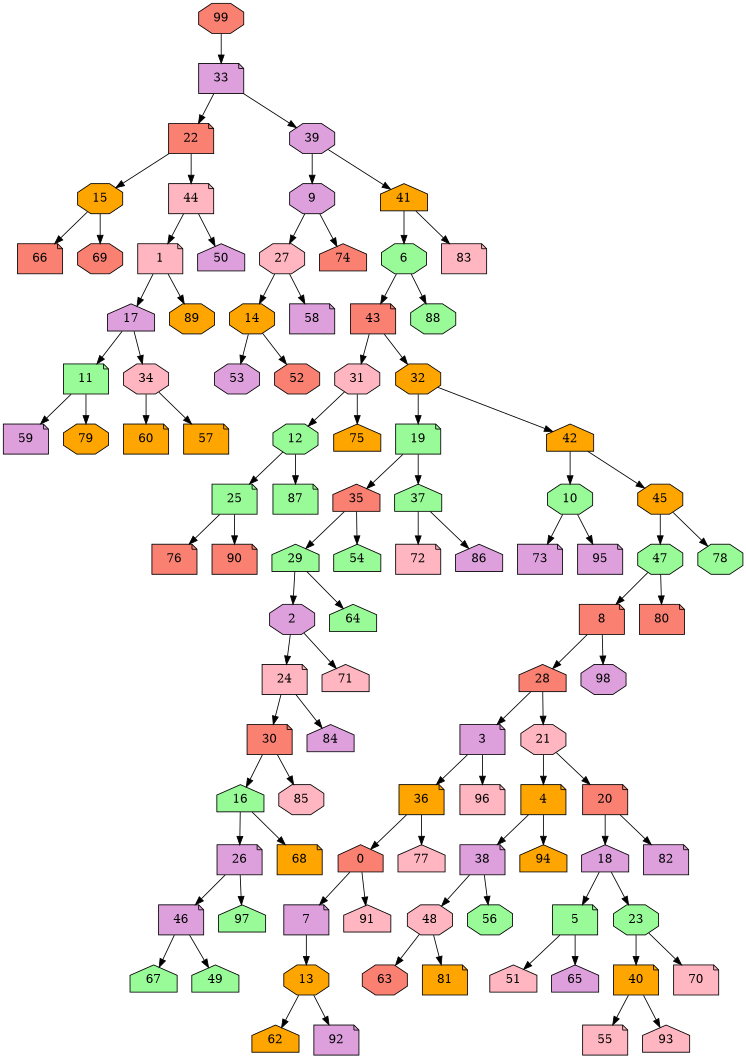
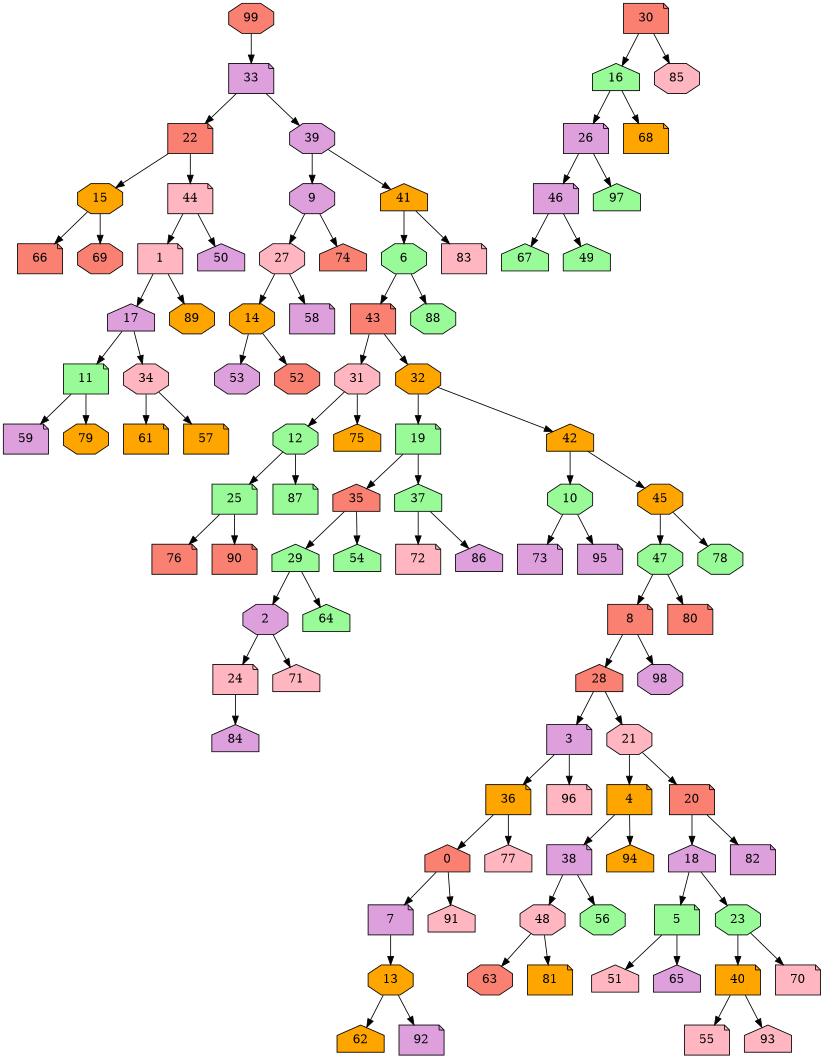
(146, 439) -> (146, 439)
(278, 706) -> none
